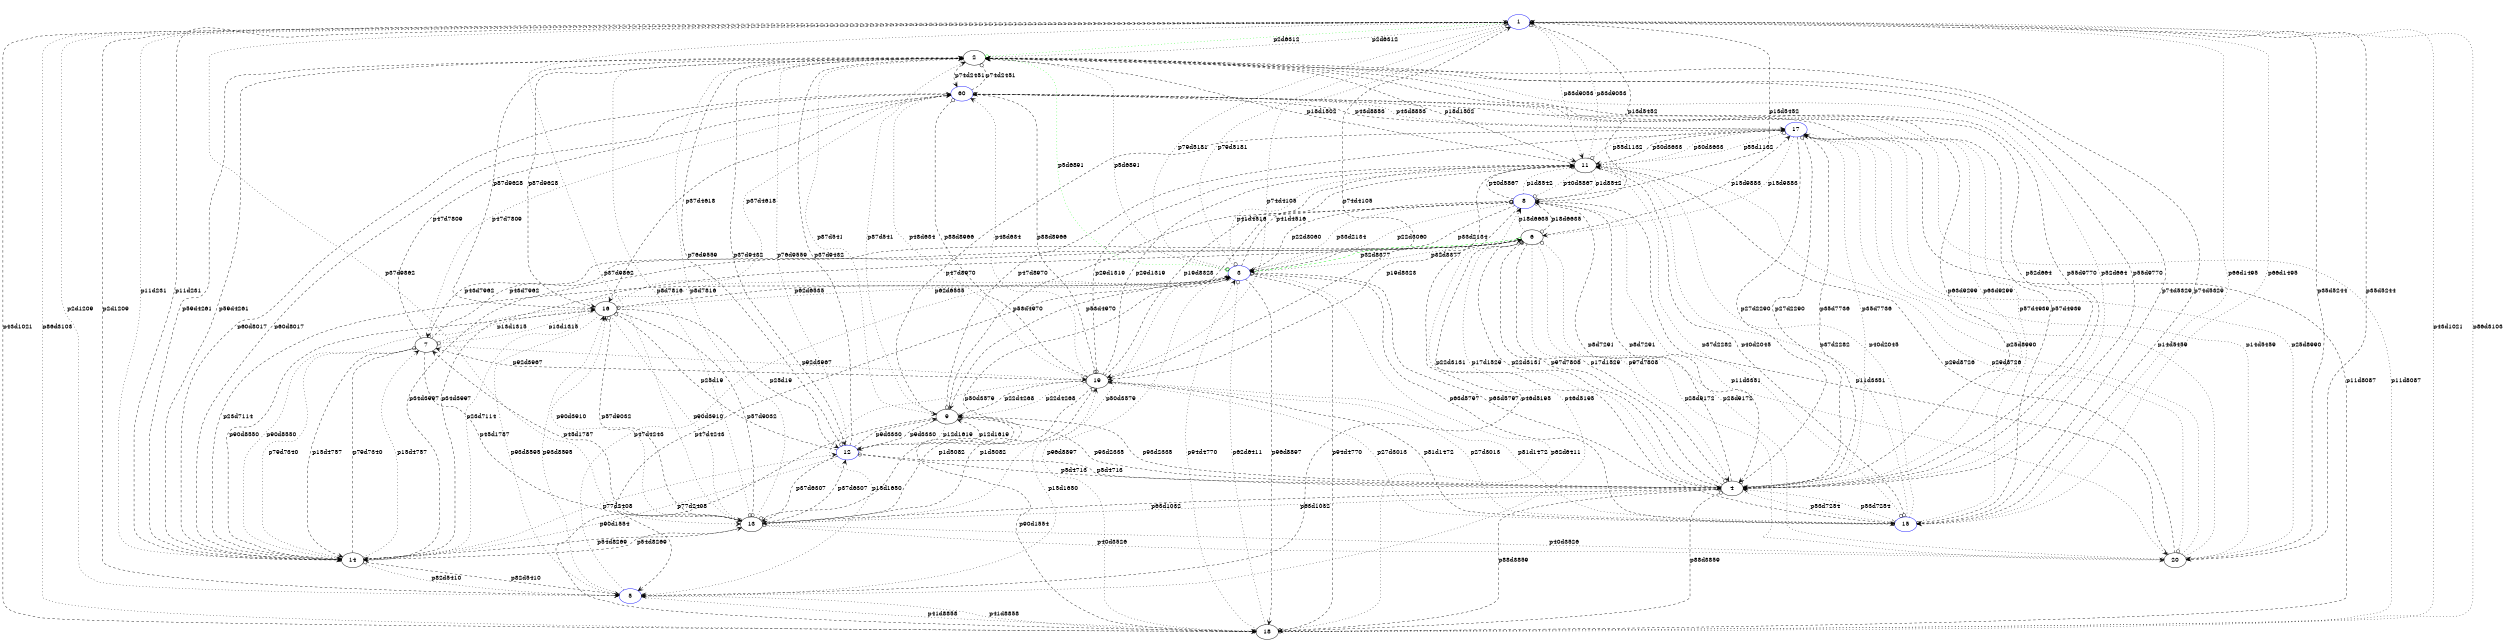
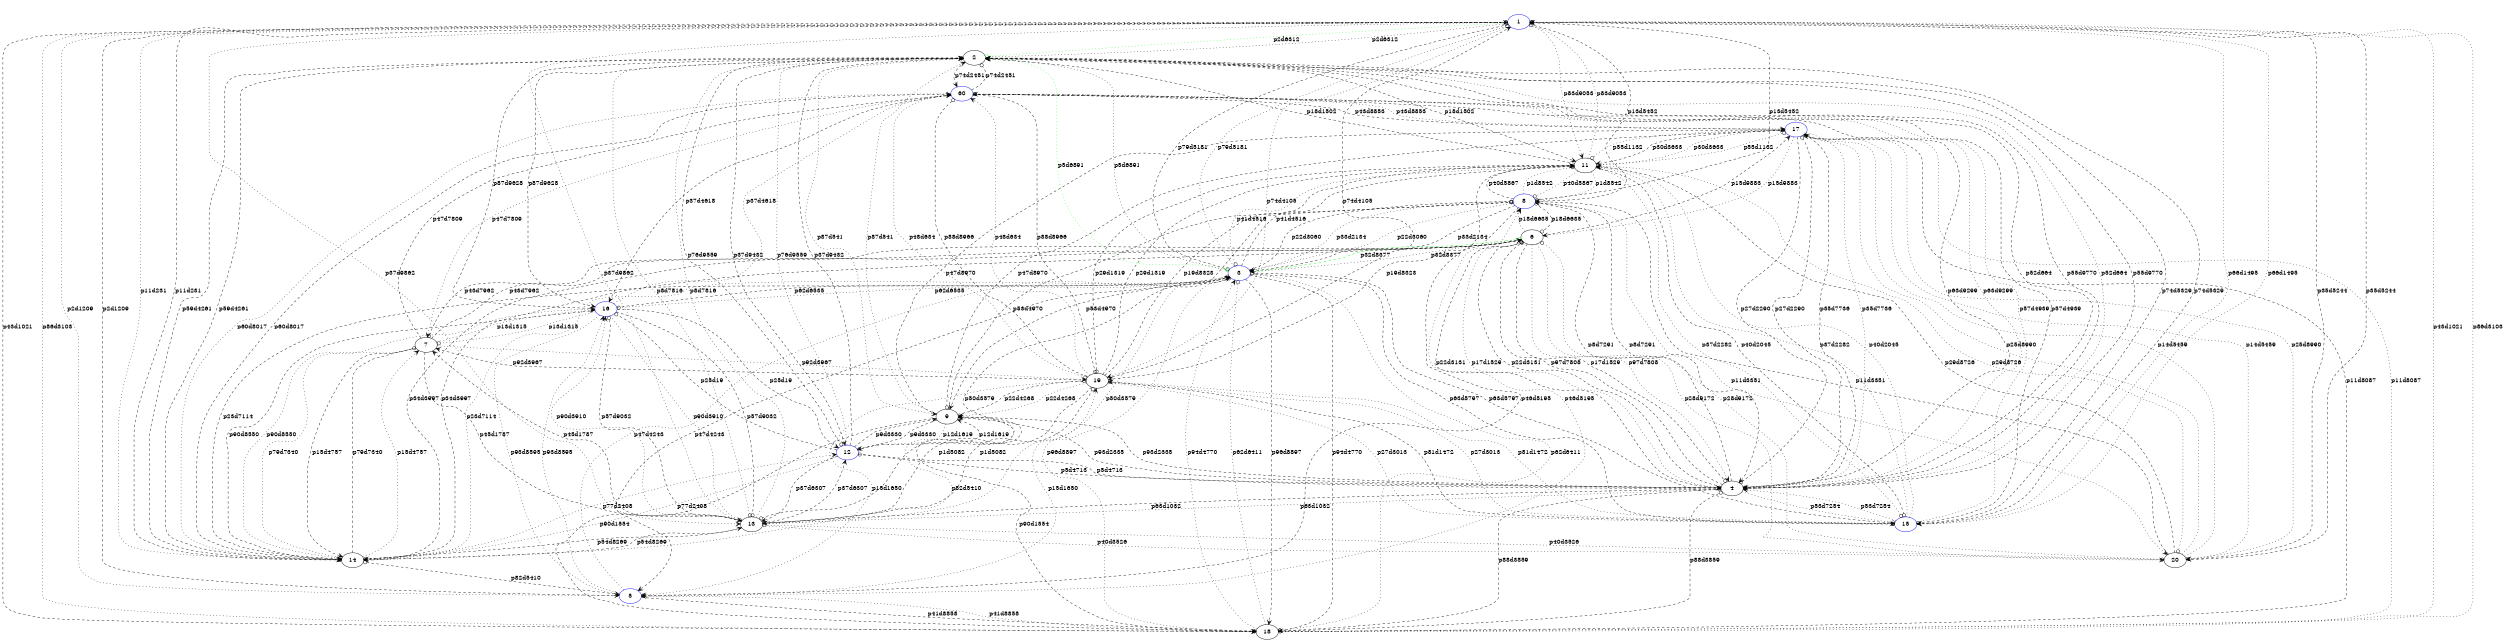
(1267, 94) -> (1267, 94)
(392, 210) -> (392, 210)
(606, 309) -> (606, 309)
(487, 588) -> (762, 532)
(947, 618) -> (947, 618)
